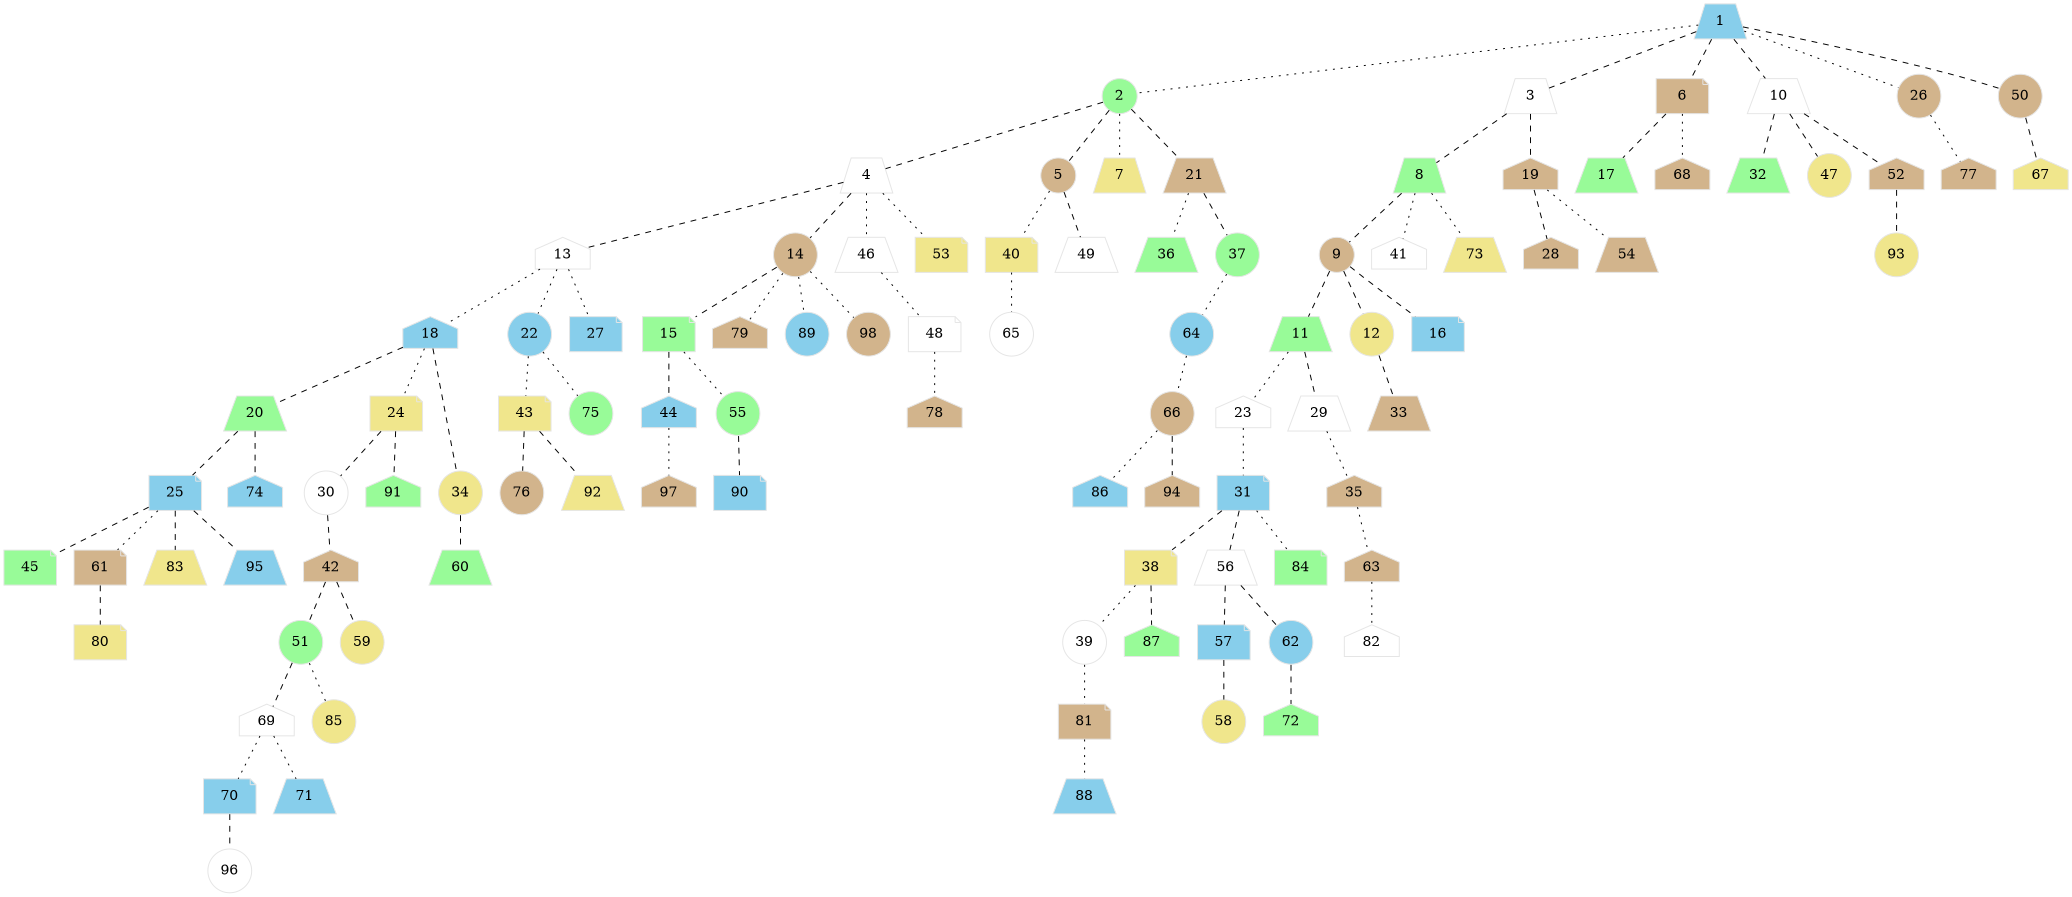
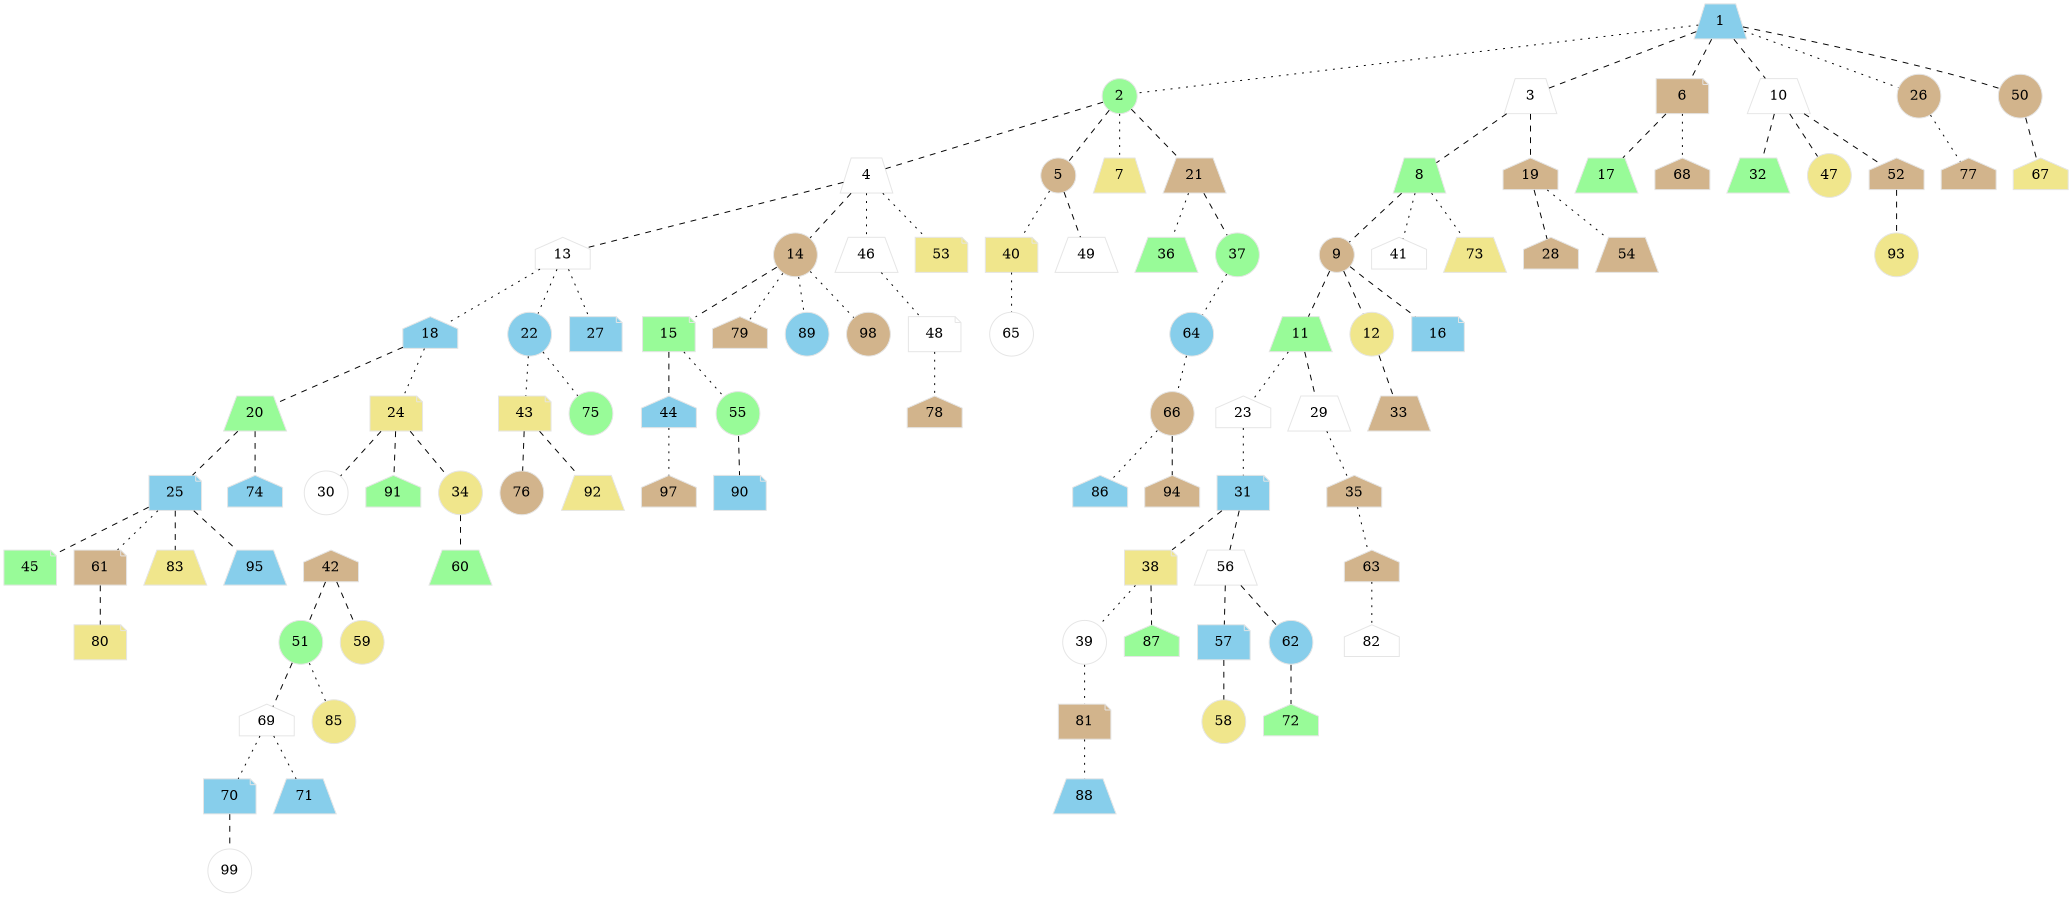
(445, 410) -> (429, 453)
(329, 533) -> none
(1301, 568) -> none
(230, 871) -> (230, 871)
